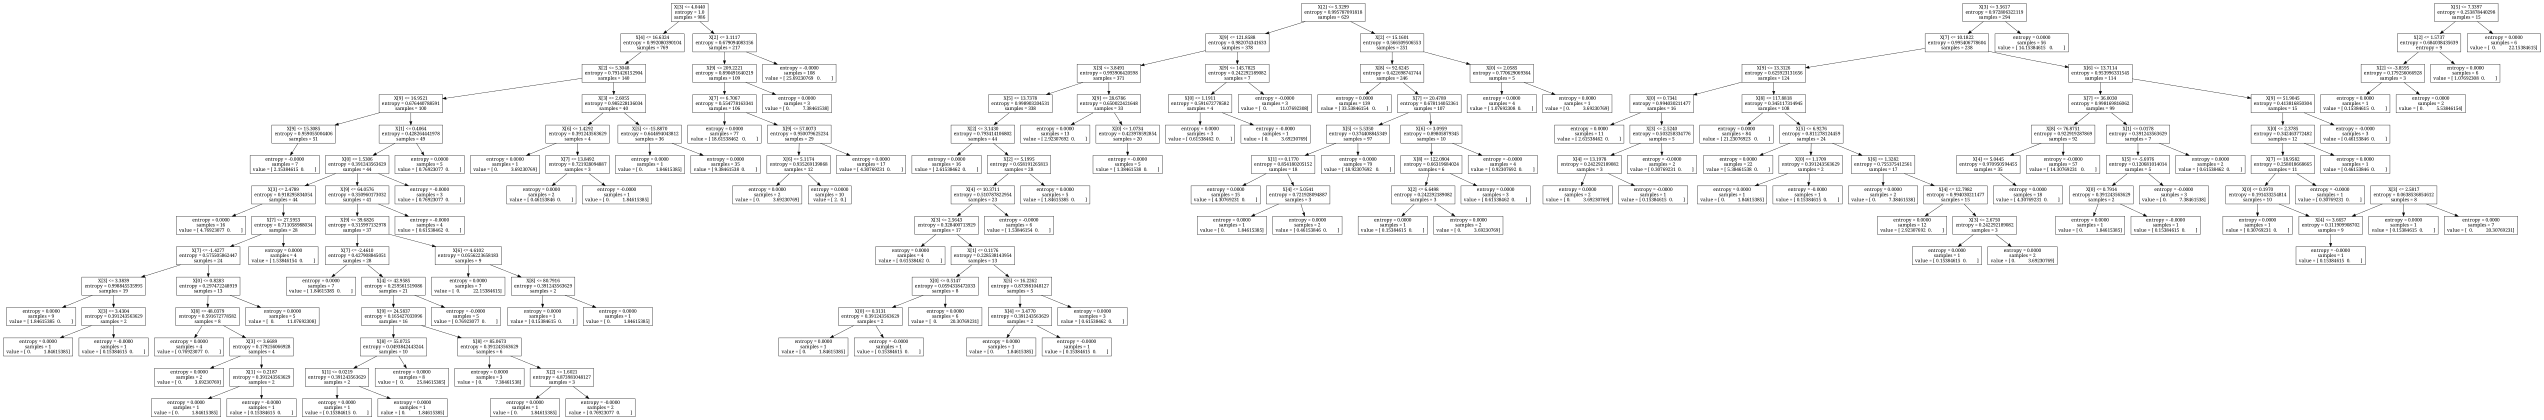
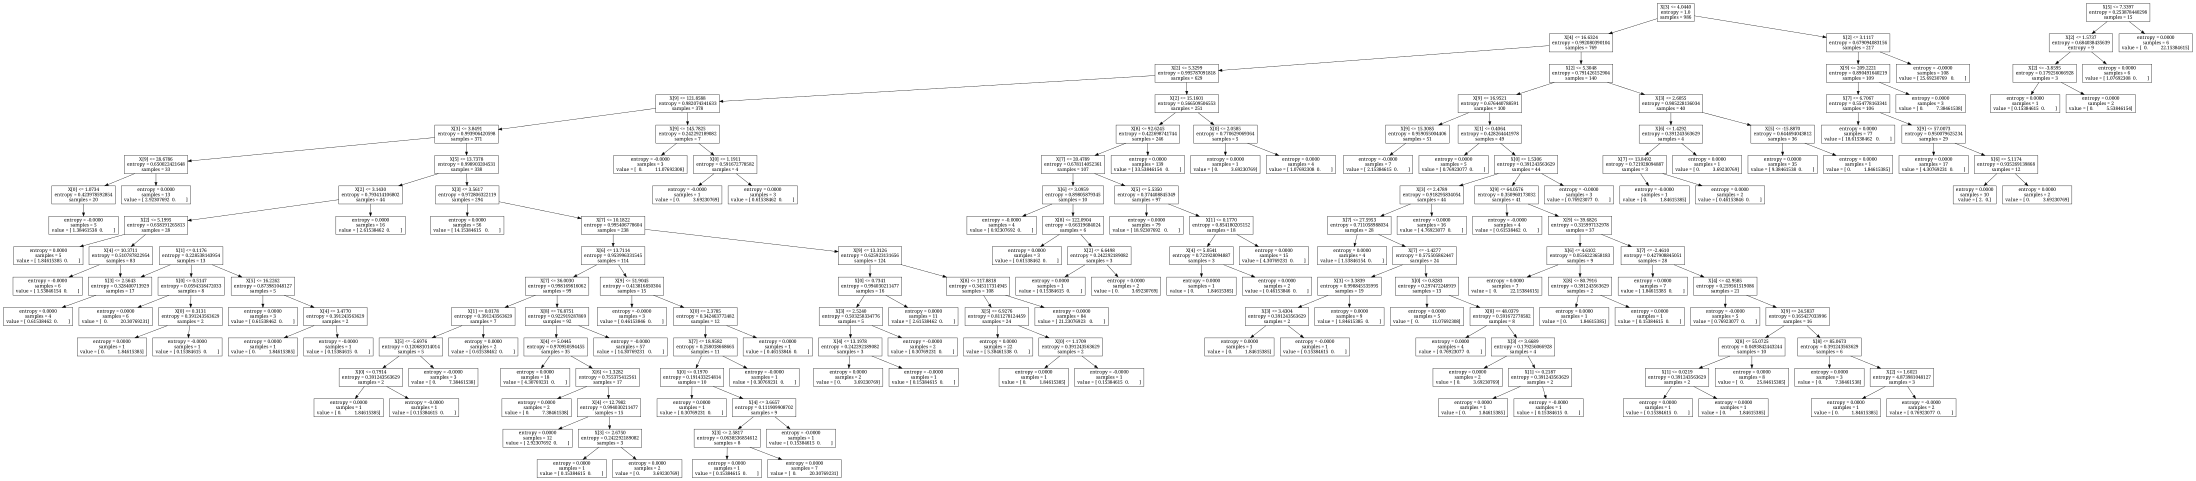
none -> (1386, 58)
(1846, 149) -> (580, 361)
none -> (467, 178)
(983, 195) -> (121, 256)
(2369, 209) -> (747, 422)
(963, 239) -> (157, 270)
